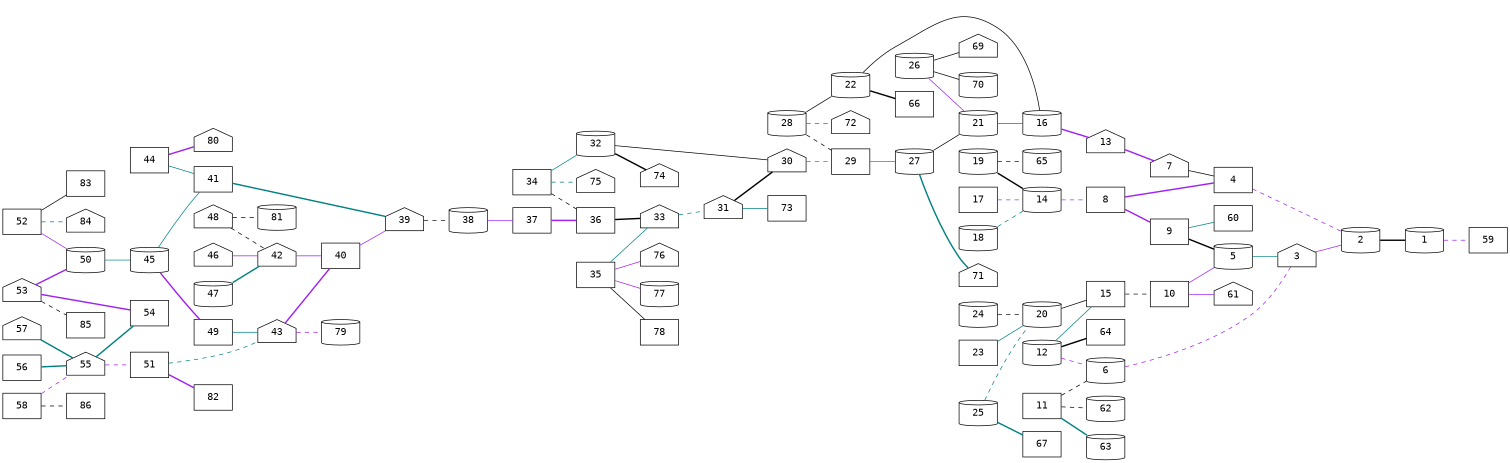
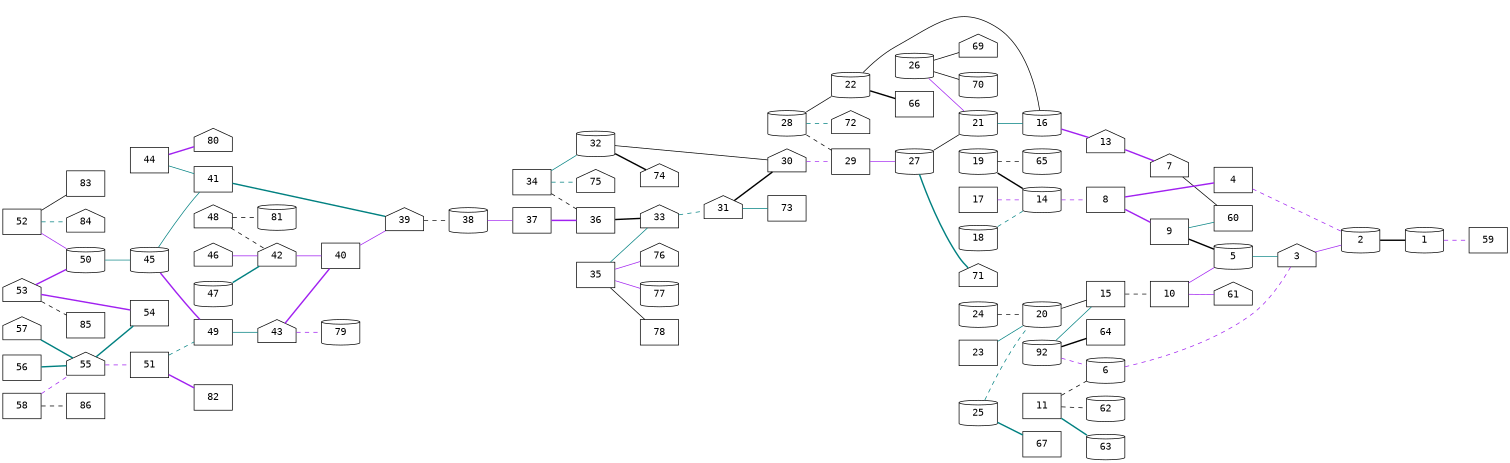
(1201, 173) -> (1200, 191)
(1042, 353) -> (1042, 353)
(214, 356) -> (181, 349)
